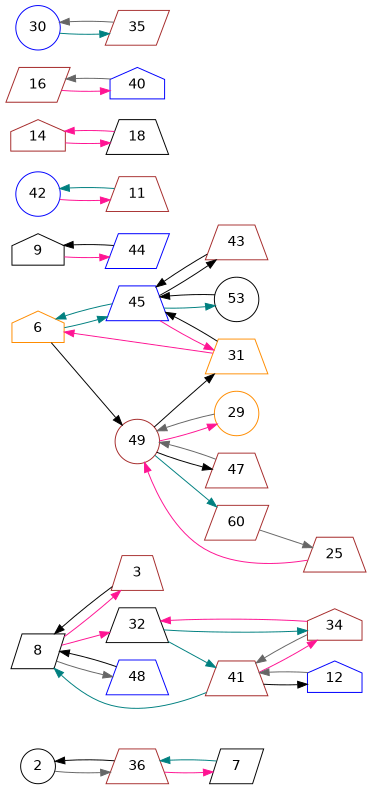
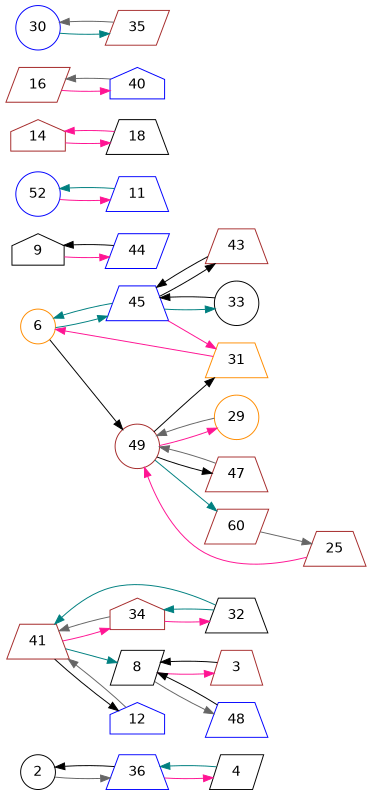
(38, 194) -> (38, 194)
(137, 194) -> (137, 194)
(237, 299) -> (237, 303)
(38, 328) -> (38, 326)
(196, 329) -> none
(81, 640) -> none
(137, 766) -> (137, 772)
(237, 766) -> (237, 772)
